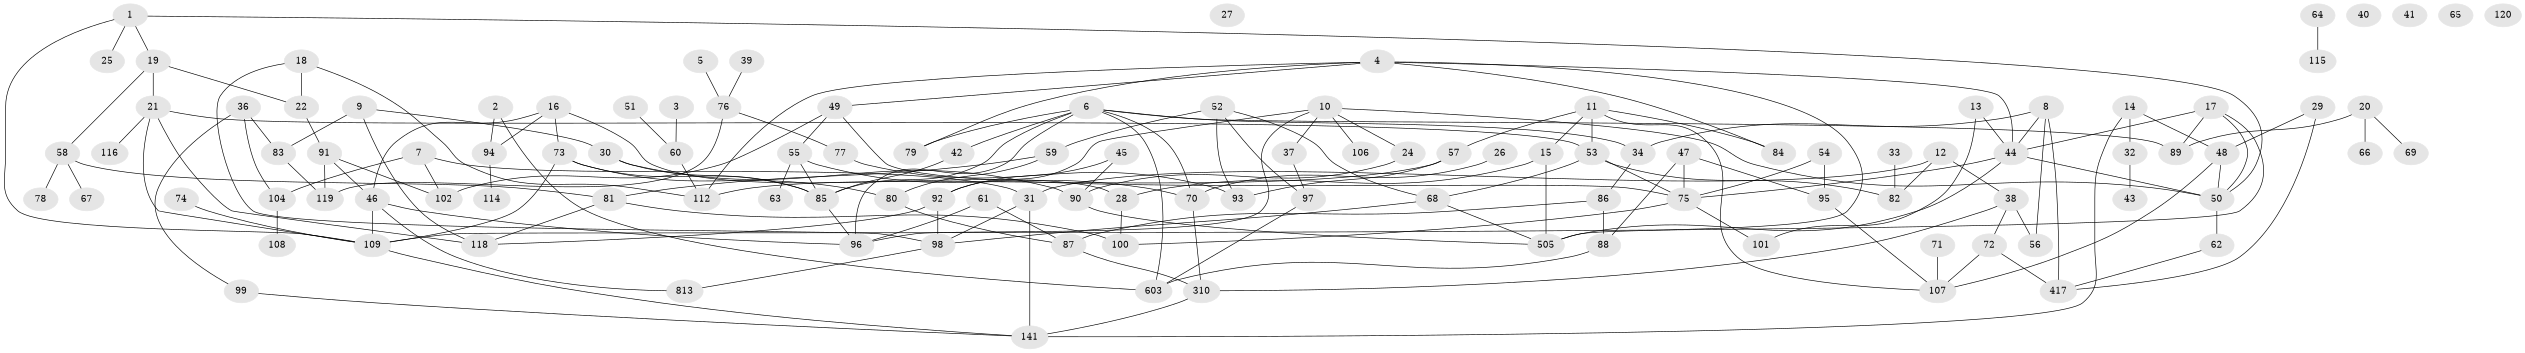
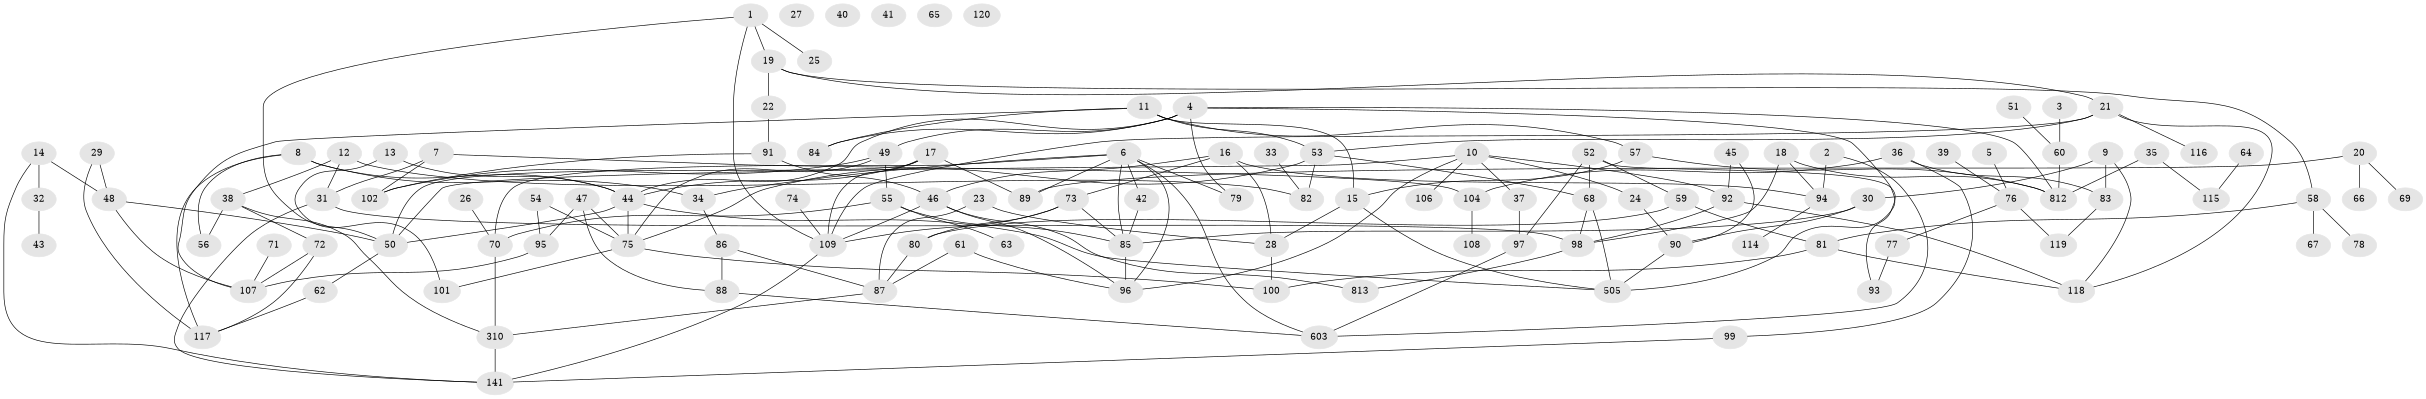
(301, 84) -> (1802, 177)
none -> (2152, 153)
(325, 175) -> none
(1348, 180) -> (1496, 180)
(702, 199) -> (2058, 199)
none -> (979, 199)
(2058, 291) -> (203, 337)
